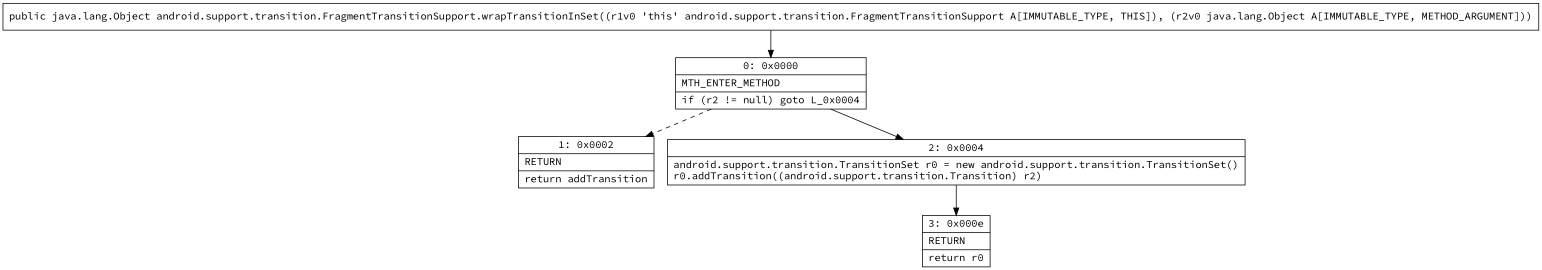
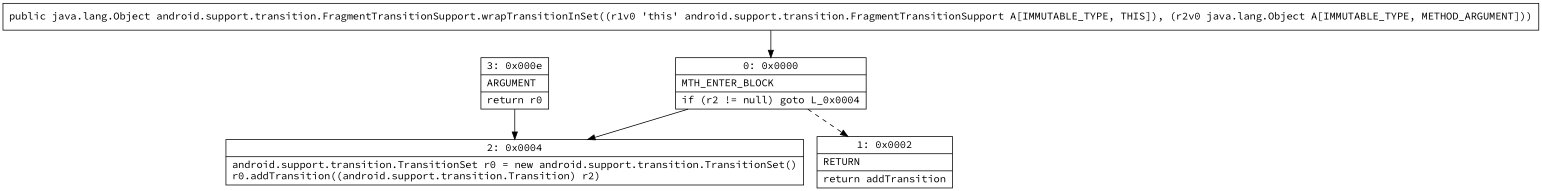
(731, 83) -> (728, 83)
(956, 196) -> (515, 121)
(947, 241) -> (512, 83)
